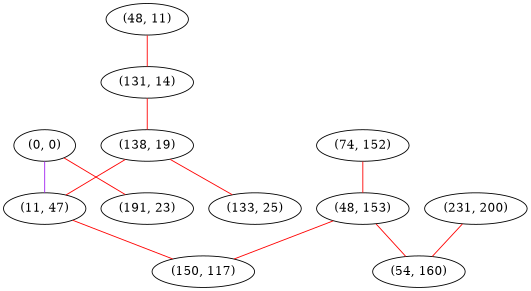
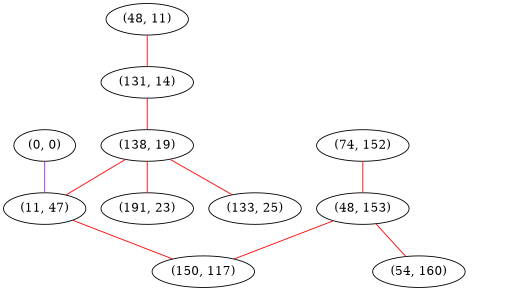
(90, 173) -> (147, 177)
(476, 209) -> none
